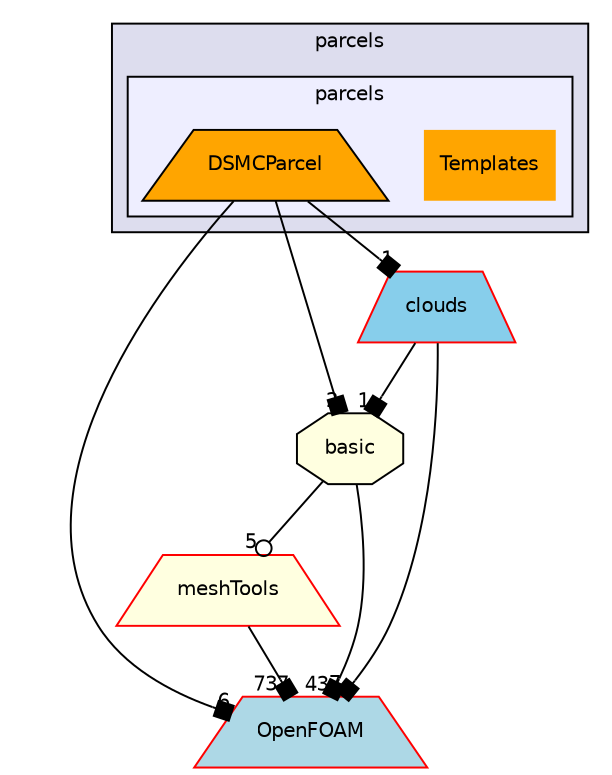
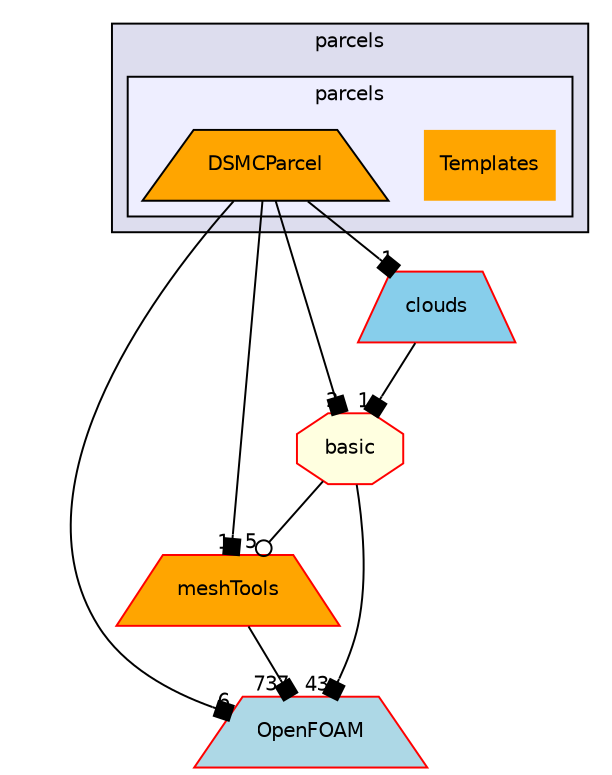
none -> (248, 368)
(350, 449) -> (350, 449)
(422, 519) -> none
(228, 590) -> (228, 590)
